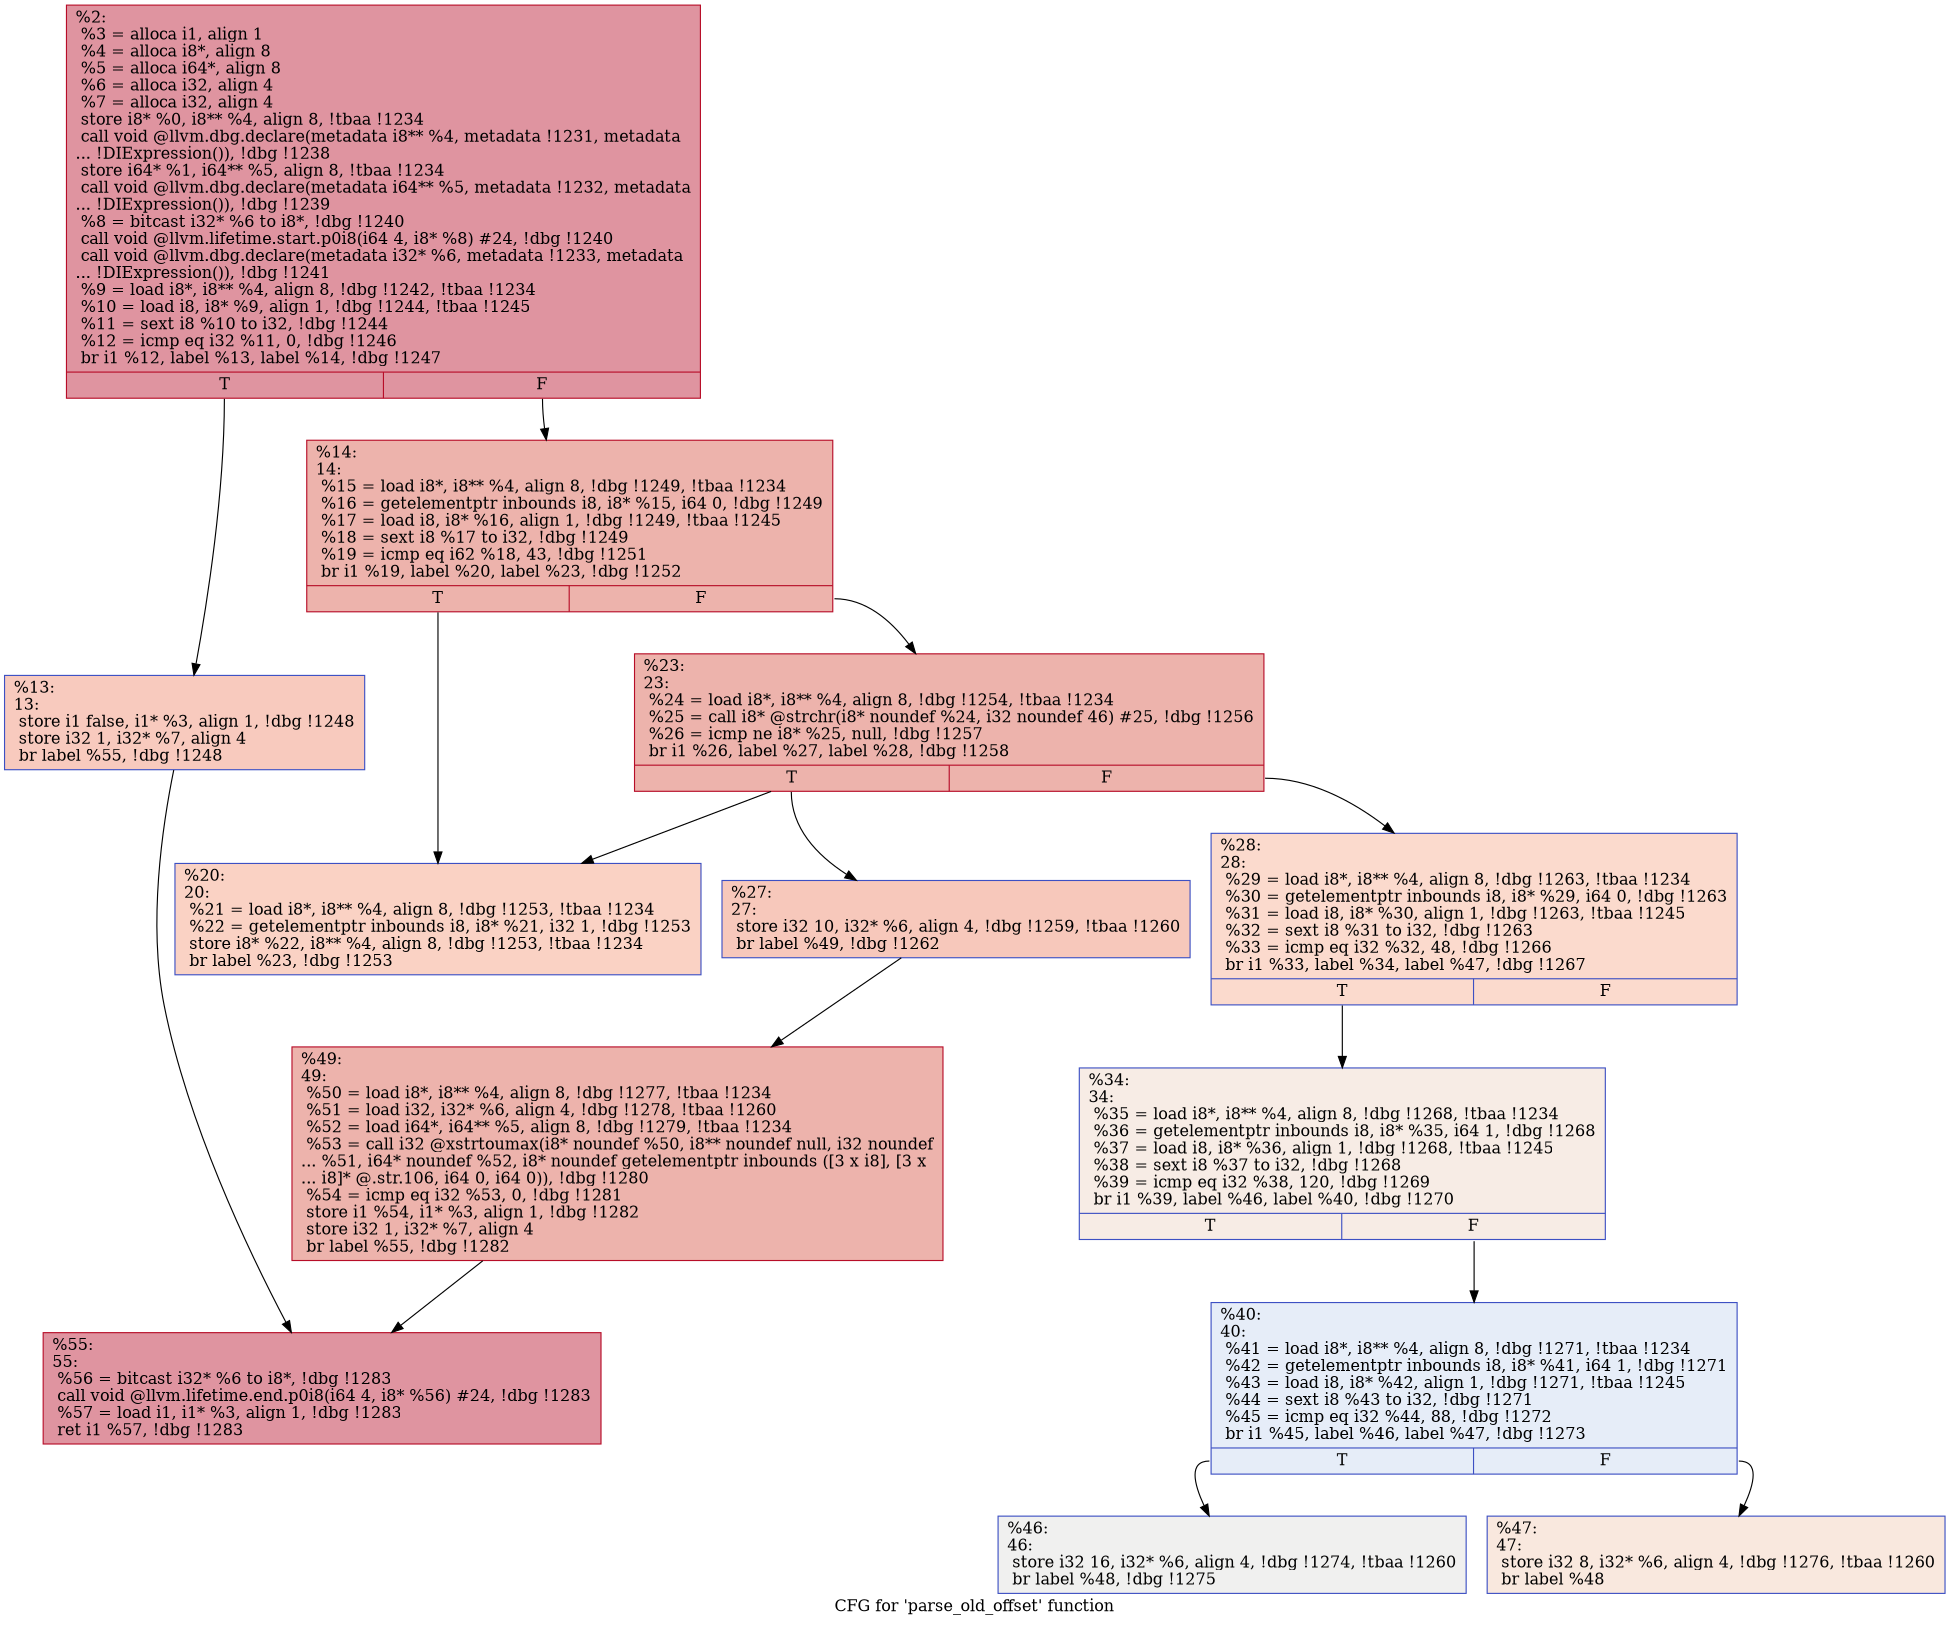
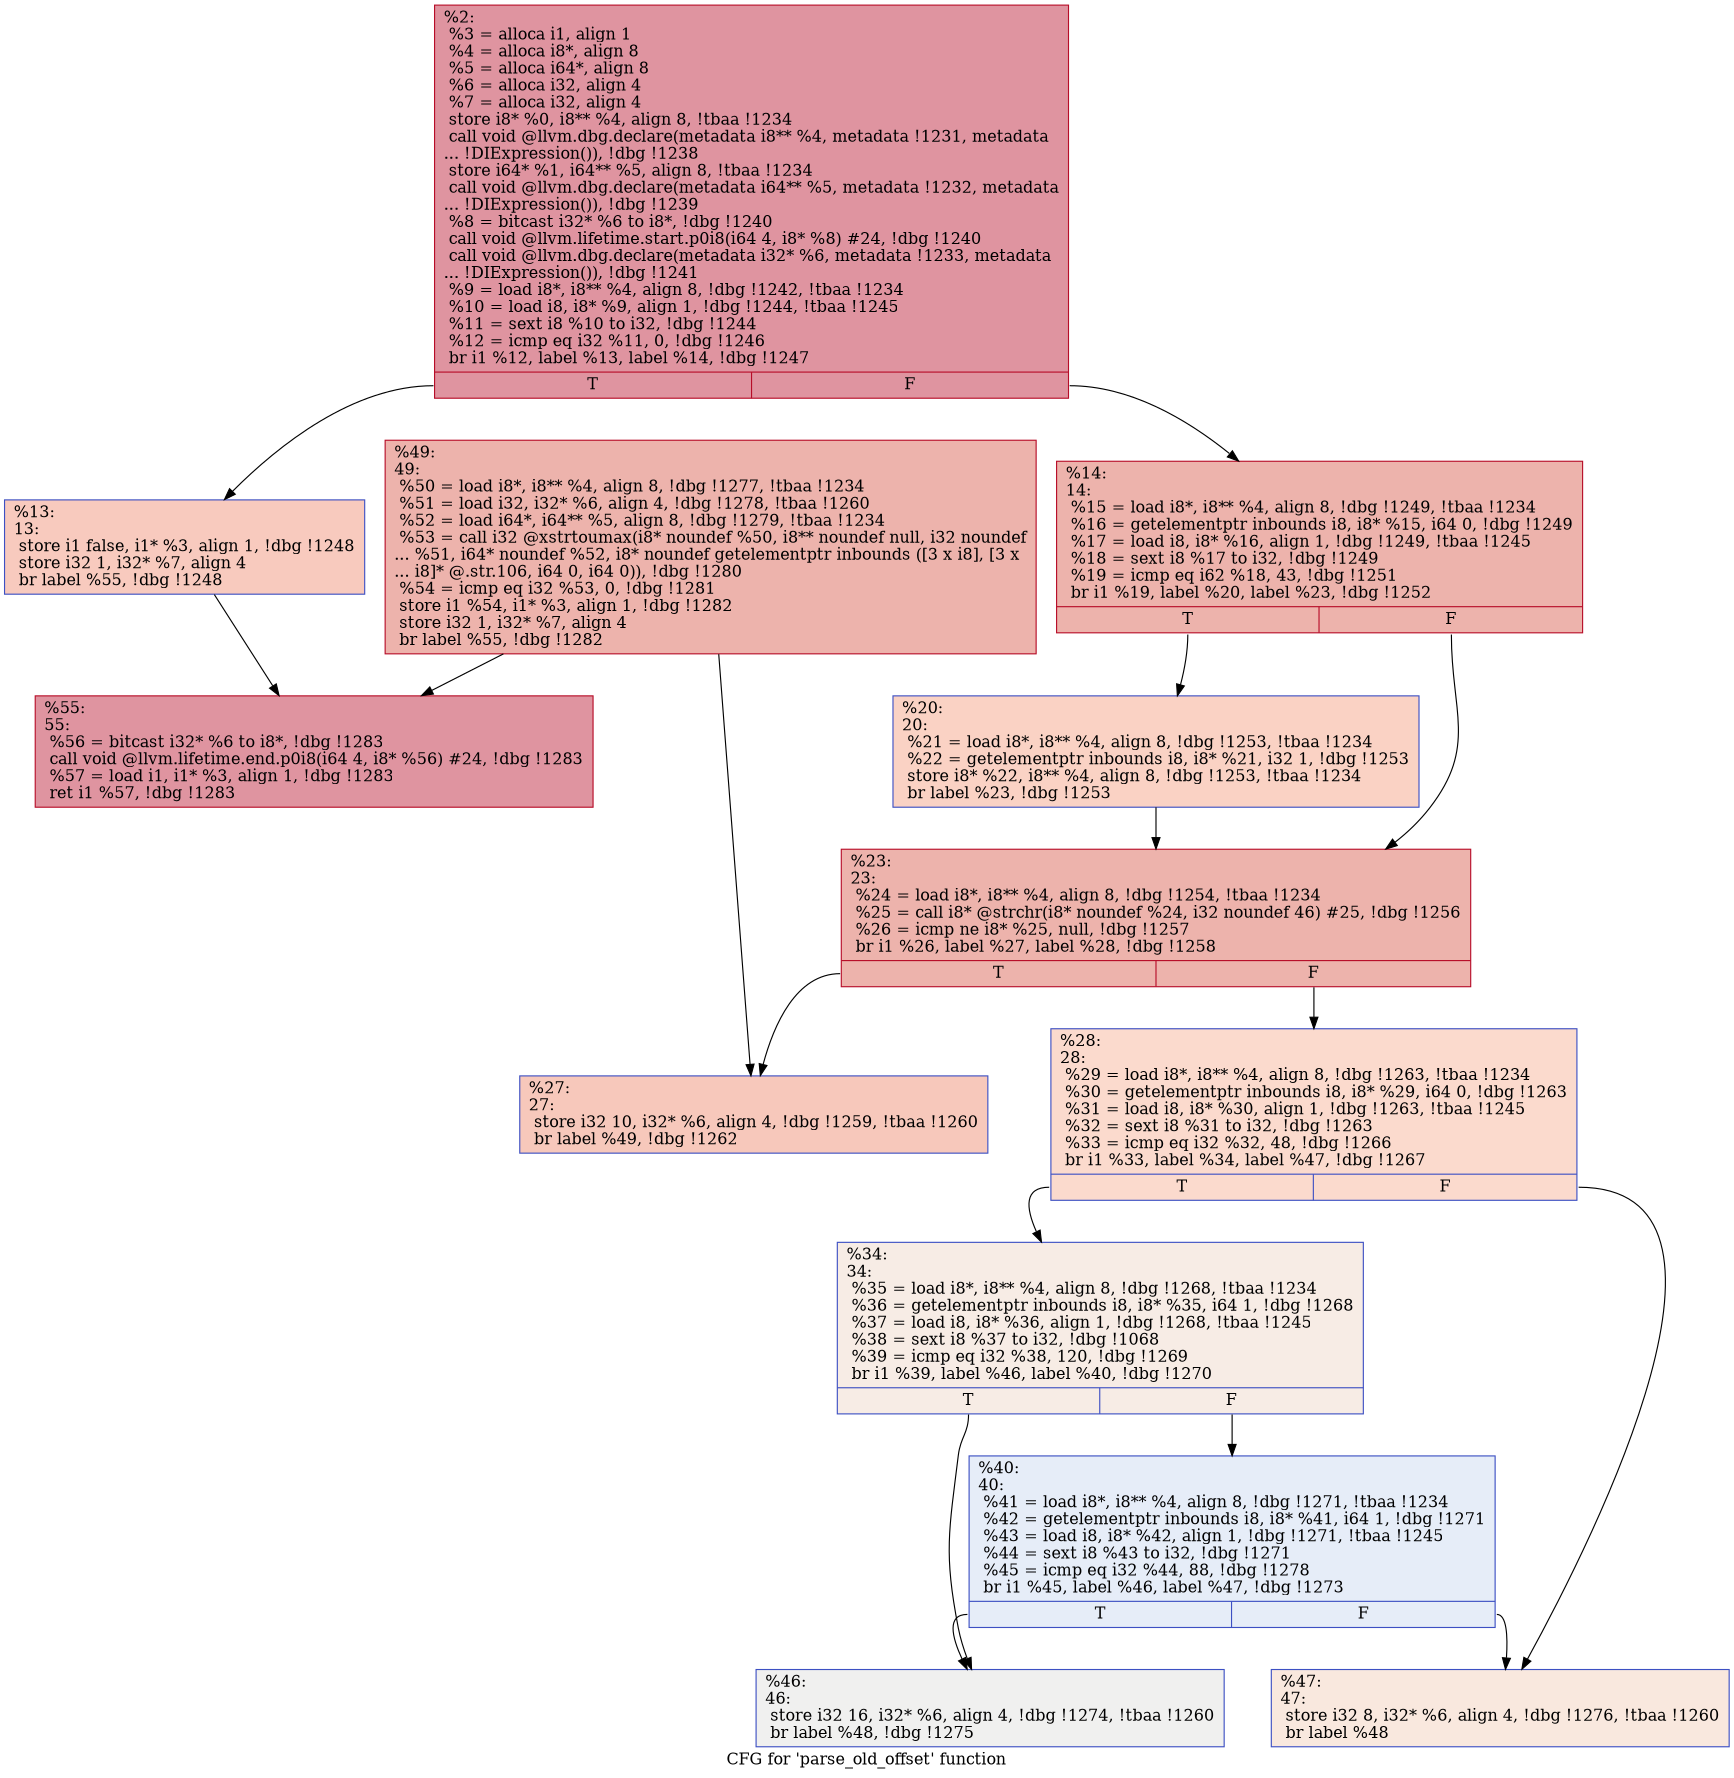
(682, 825) -> (1156, 822)
(841, 999) -> (734, 859)
(1245, 1166) -> (1003, 1340)
none -> (1639, 1409)
(1386, 1417) -> (1144, 1571)
none -> (950, 1536)
